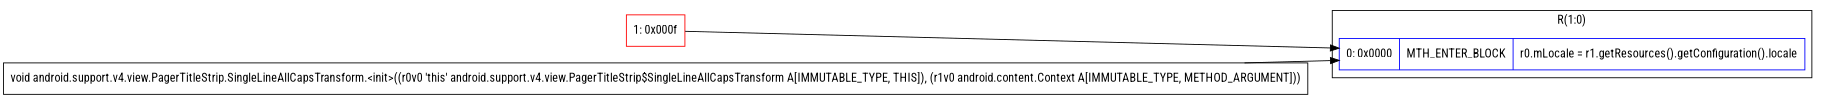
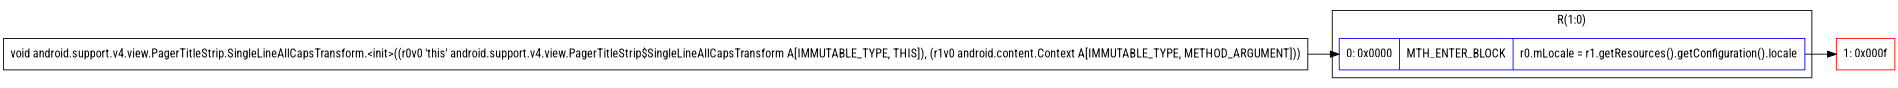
(1008, 40) -> (1817, 54)
